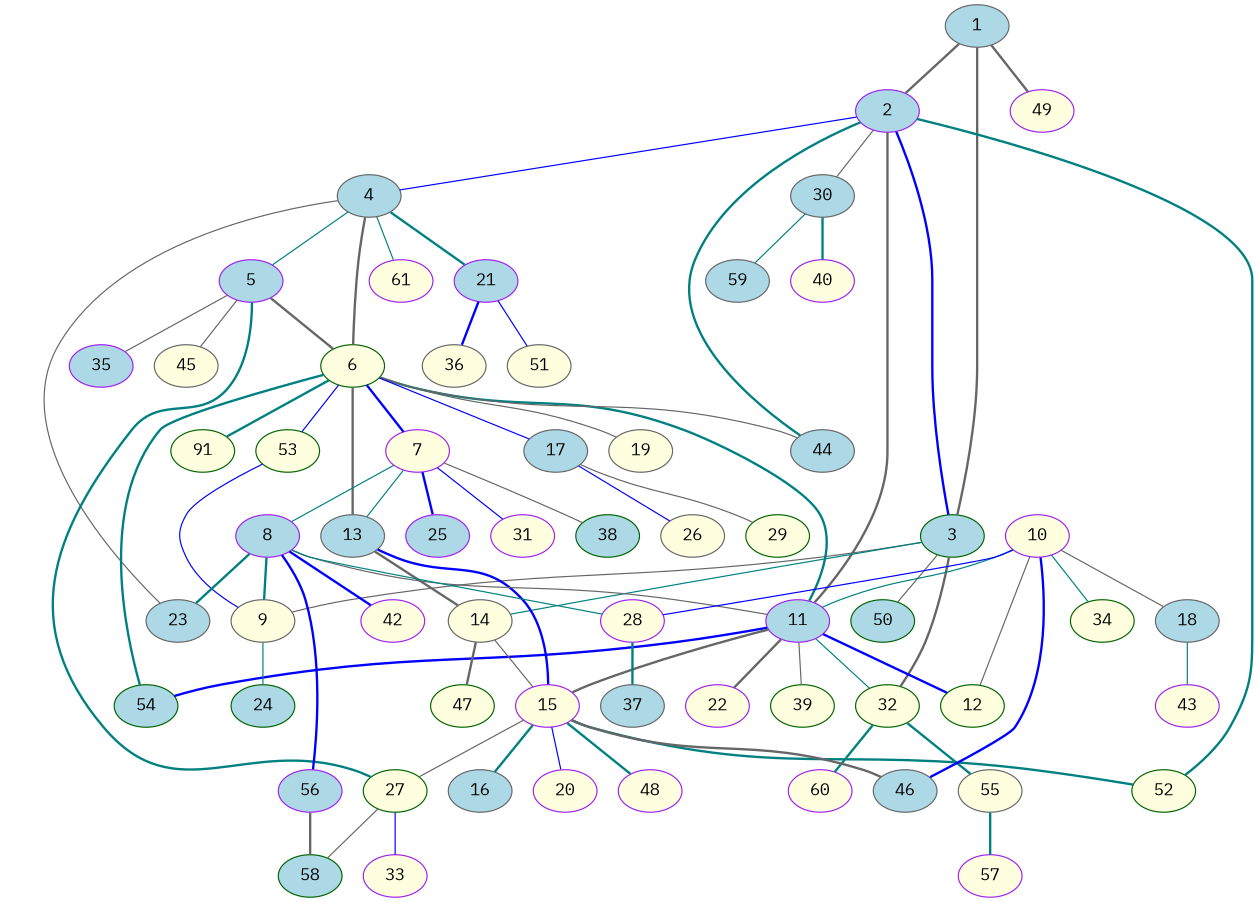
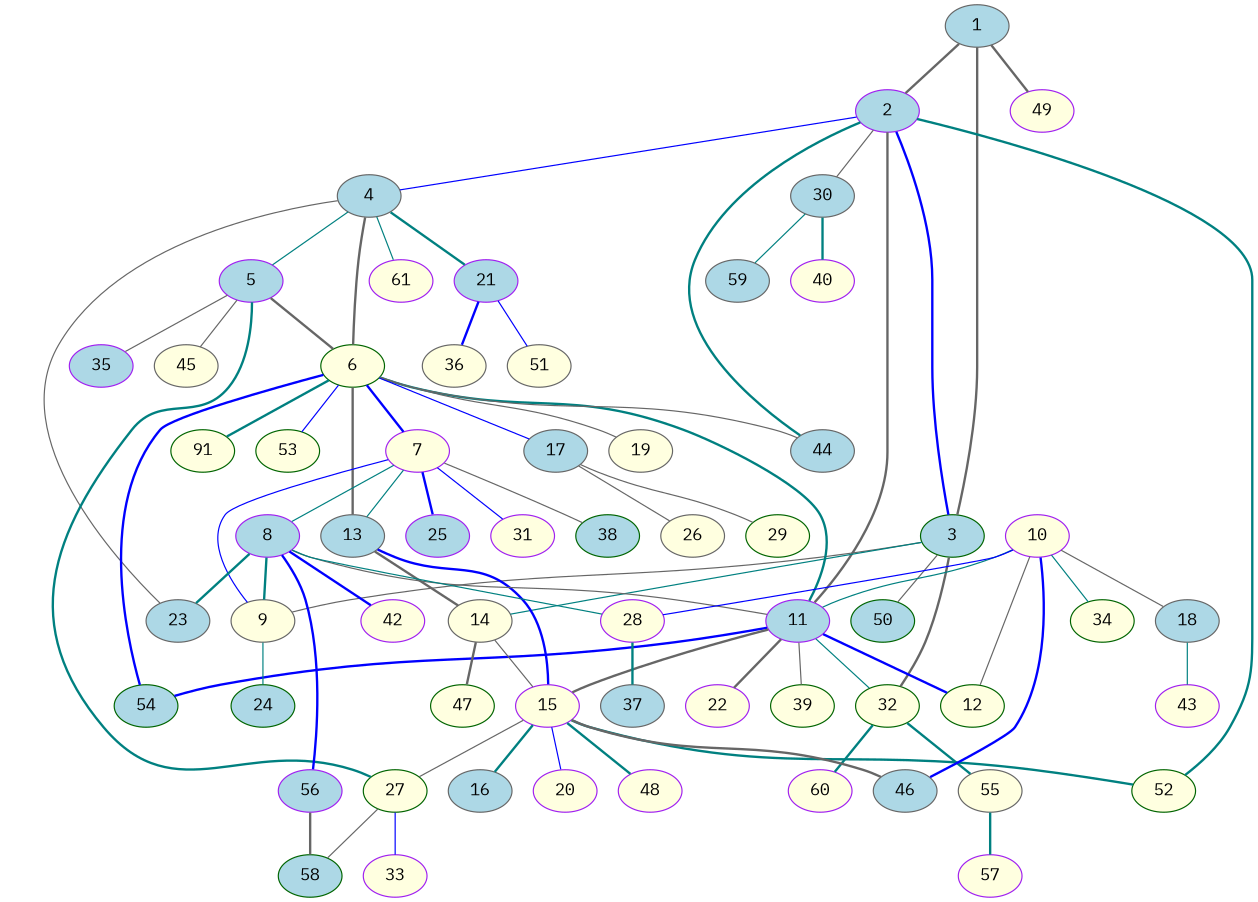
(137, 470) -> (137, 470)
(624, 493) -> (624, 493)
(181, 527) -> (259, 498)
